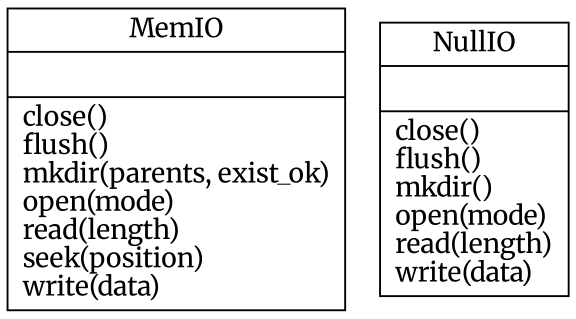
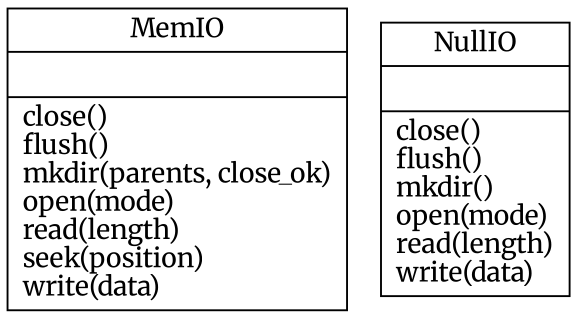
(176, 174) -> (177, 174)
